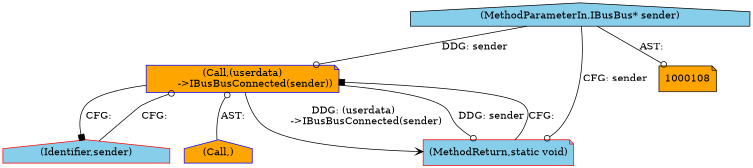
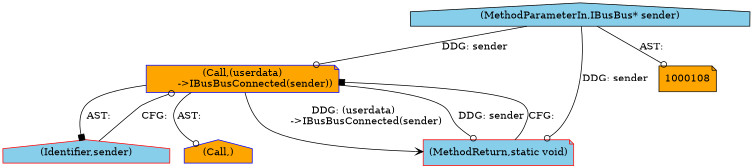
(615, 79) -> (615, 79)
(100, 116) -> (100, 116)
(218, 118) -> (174, 118)
